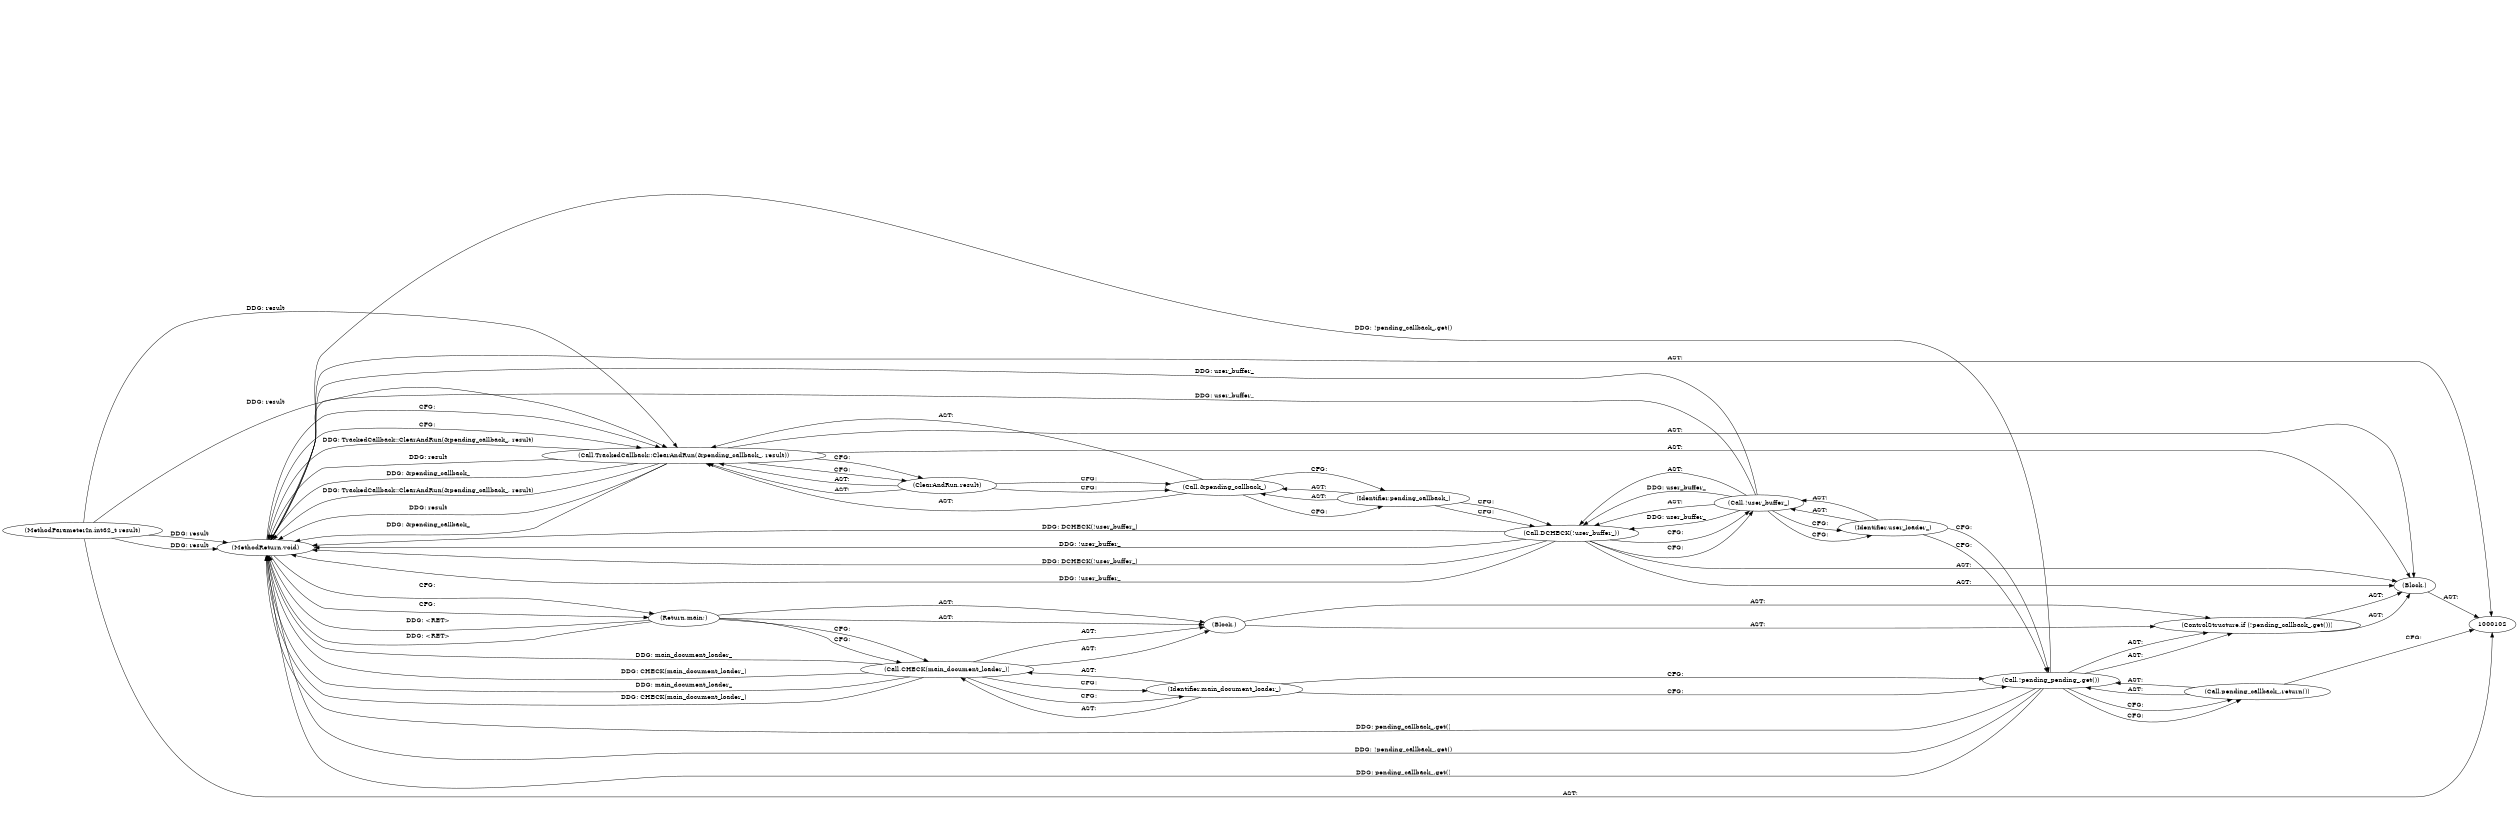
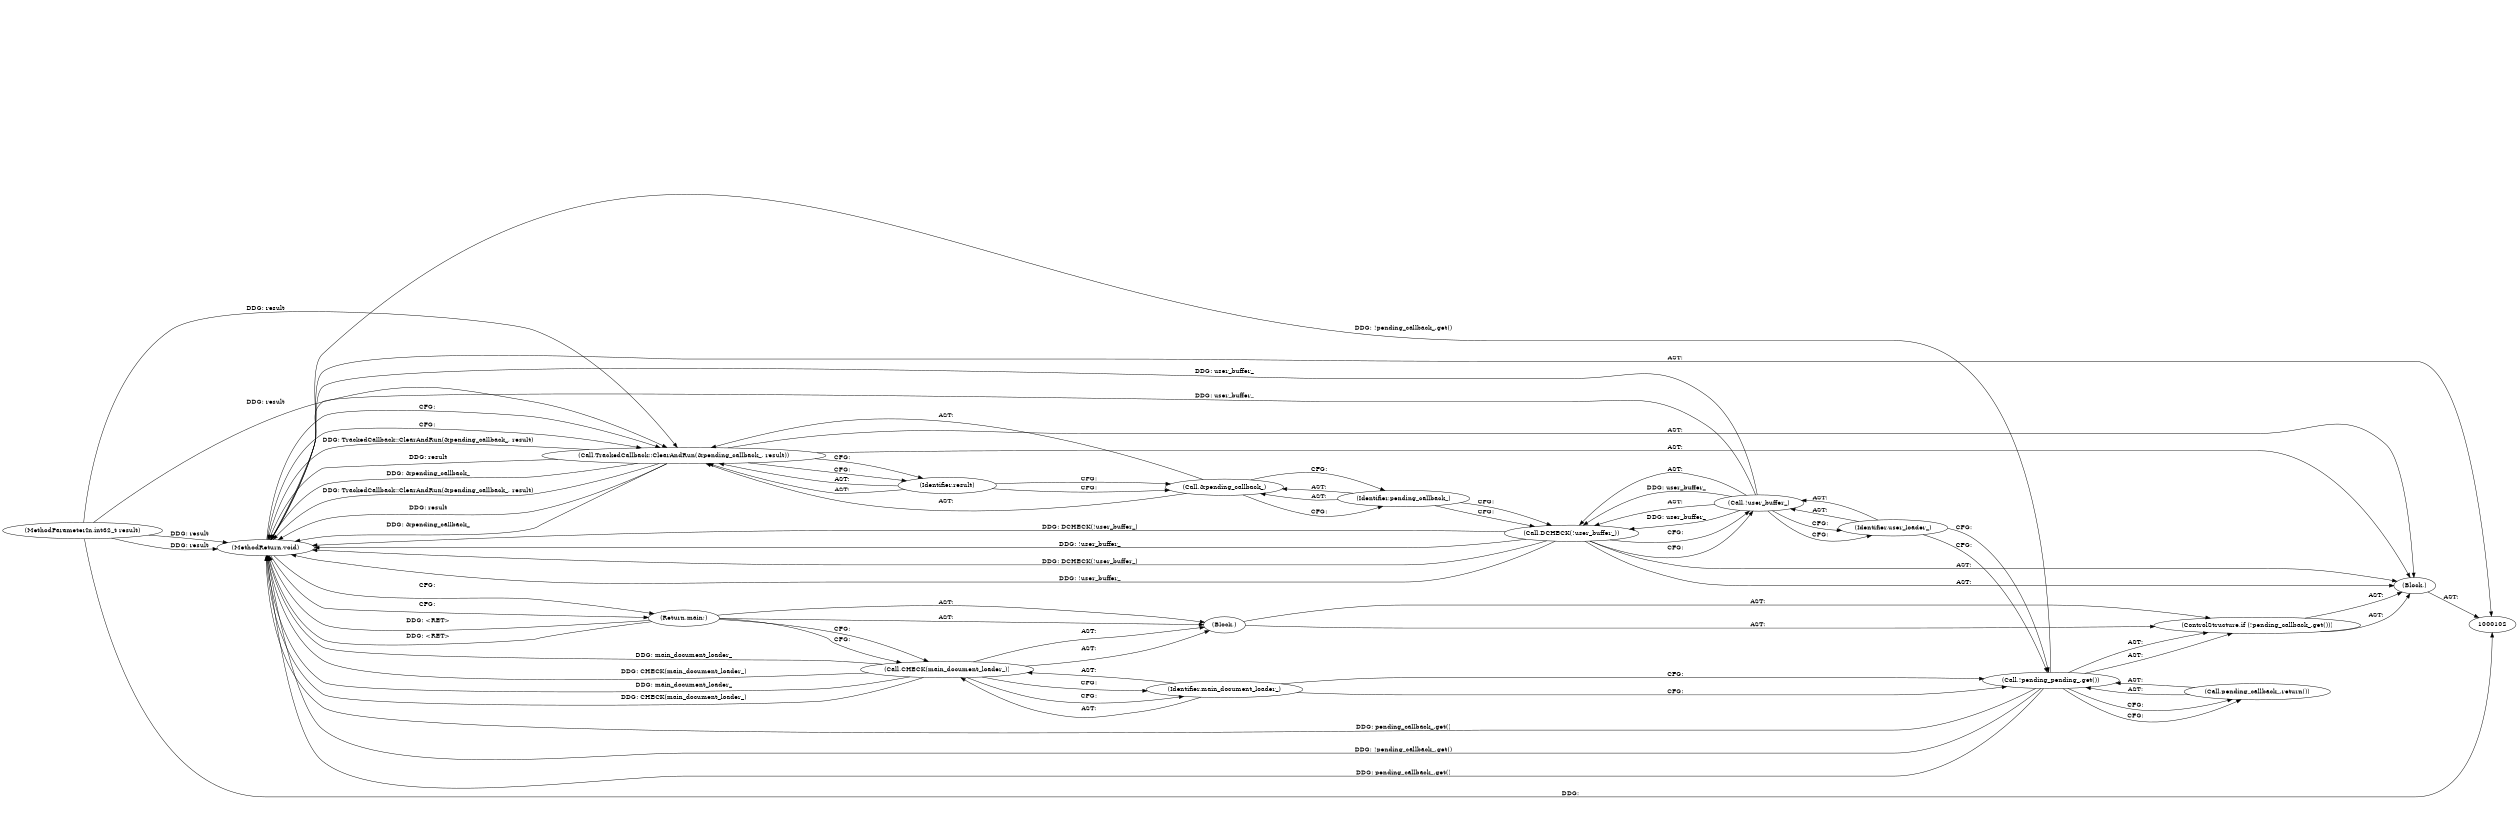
(947, 485) -> (947, 485)
(2377, 657) -> none
(1572, 793) -> (1572, 793)
